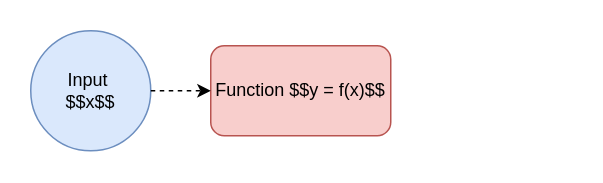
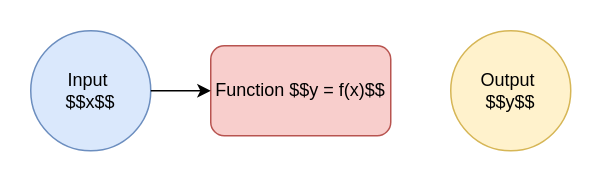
(175, 91) -> (175, 91)
none -> (511, 91)
